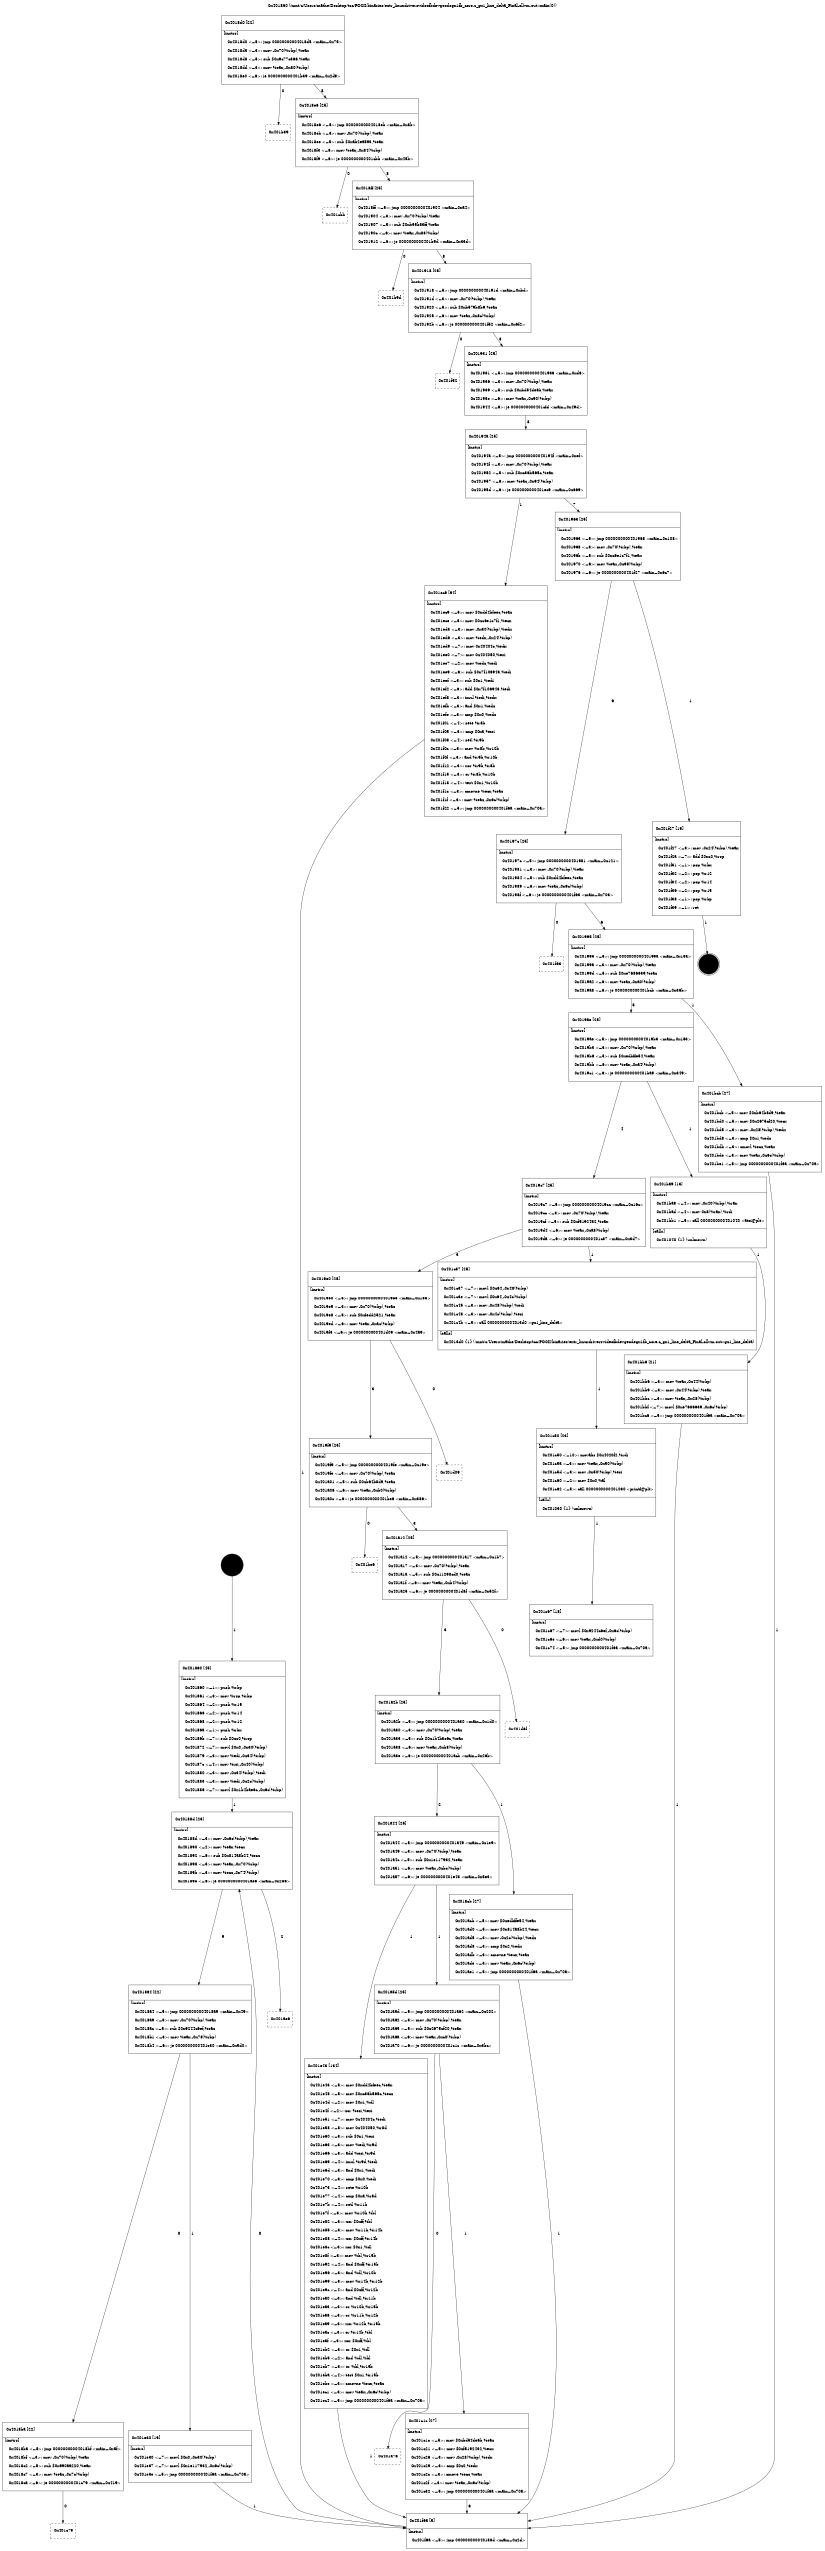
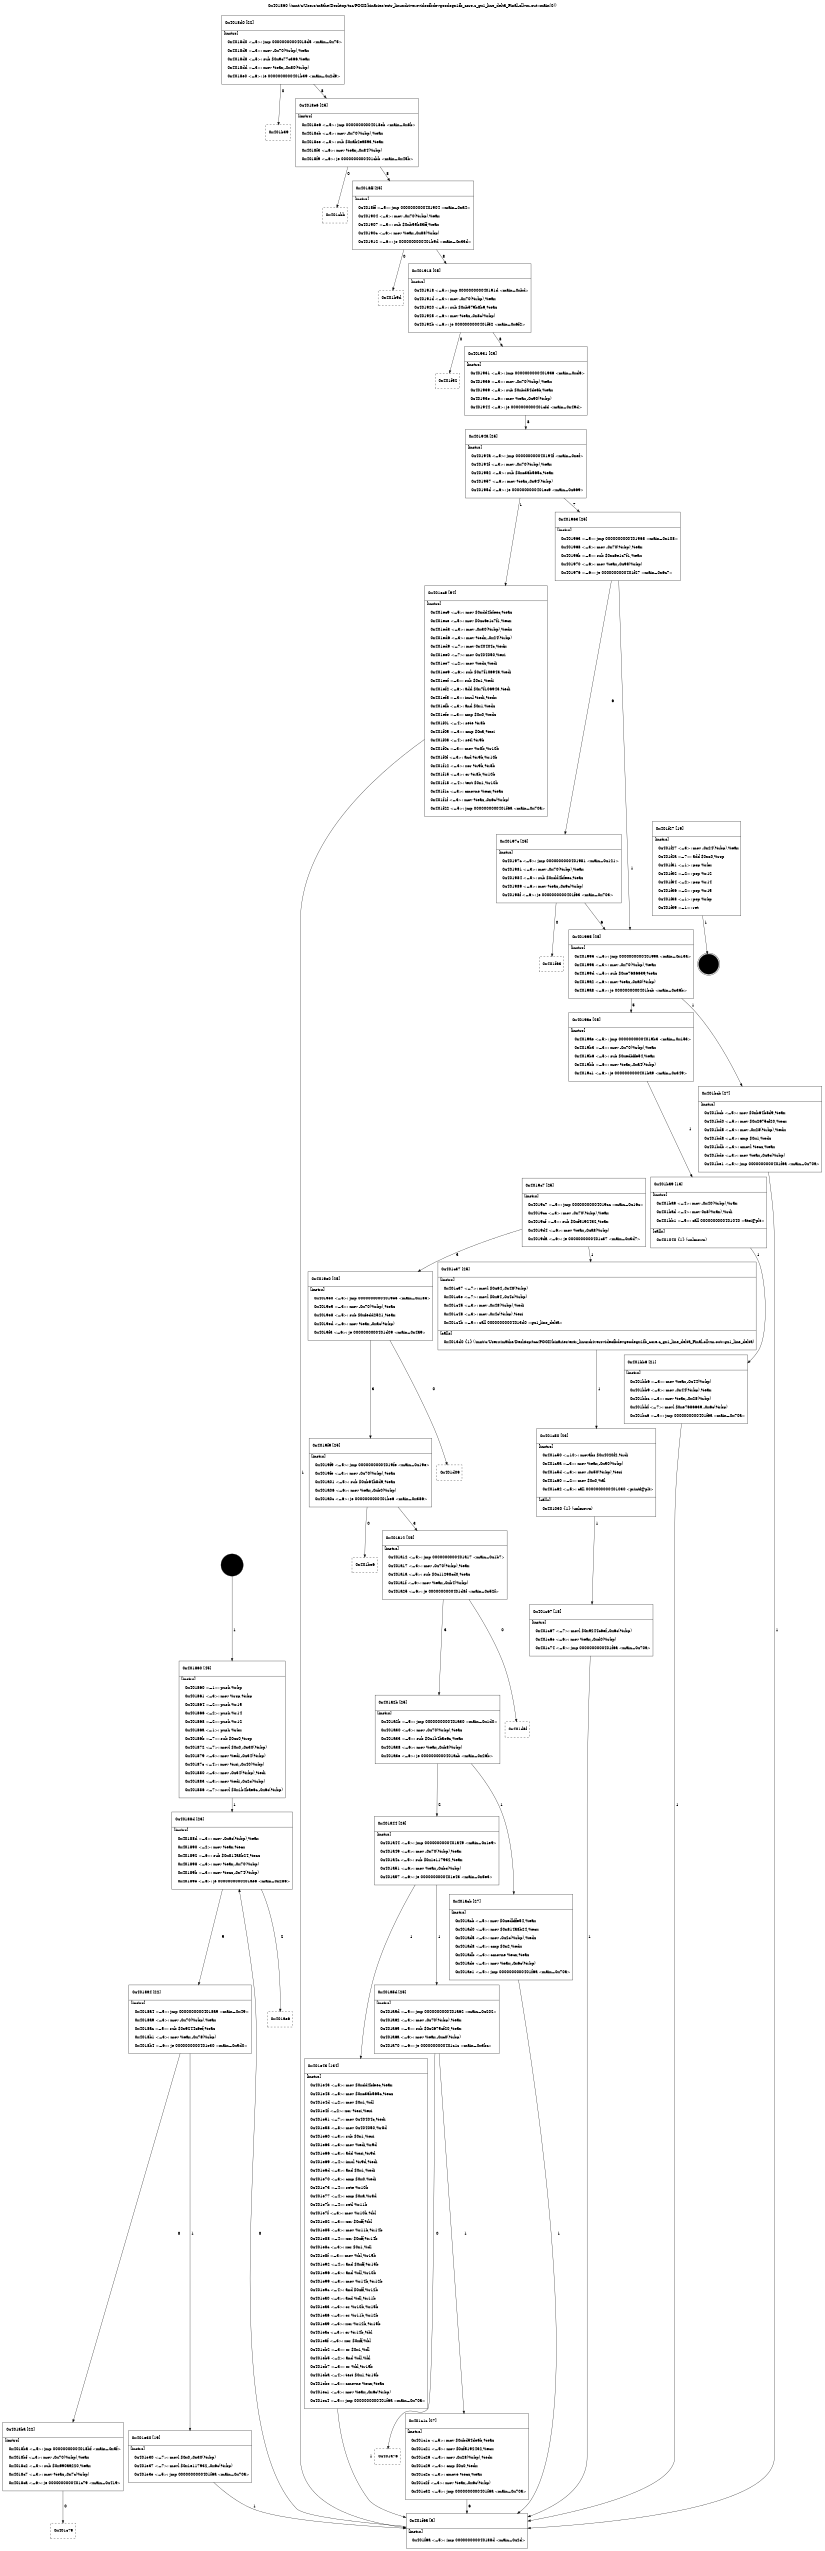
(665, 699) -> (624, 754)
(608, 1128) -> none
none -> (587, 2100)
